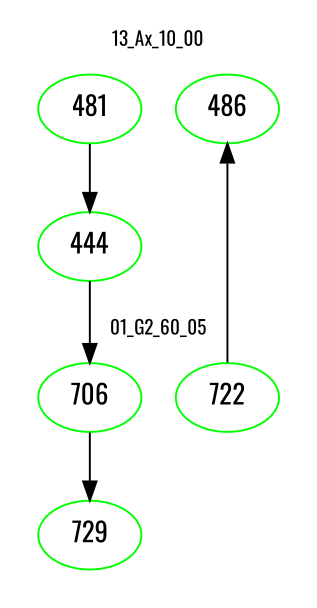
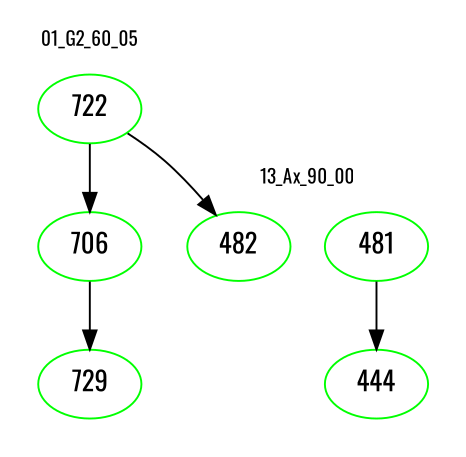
(159, 41) -> (308, 179)
(227, 109) -> (239, 247)
(90, 323) -> (90, 168)
